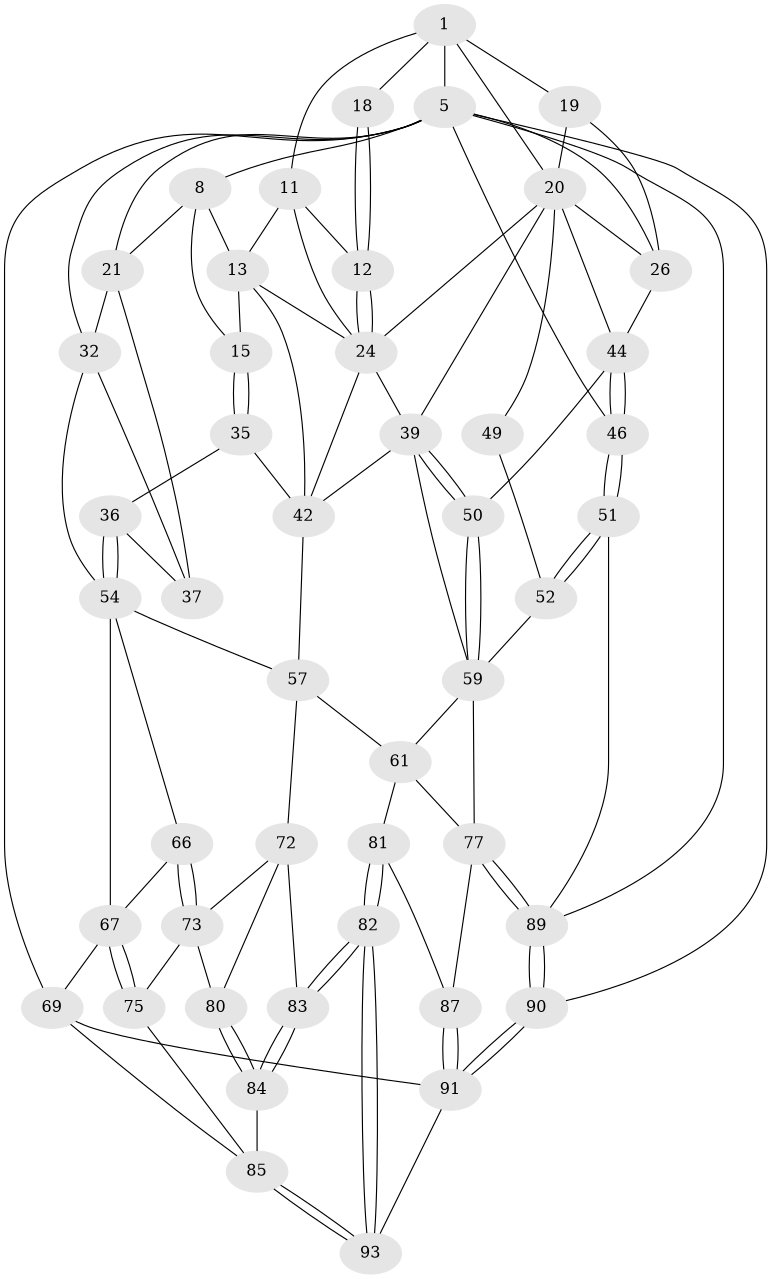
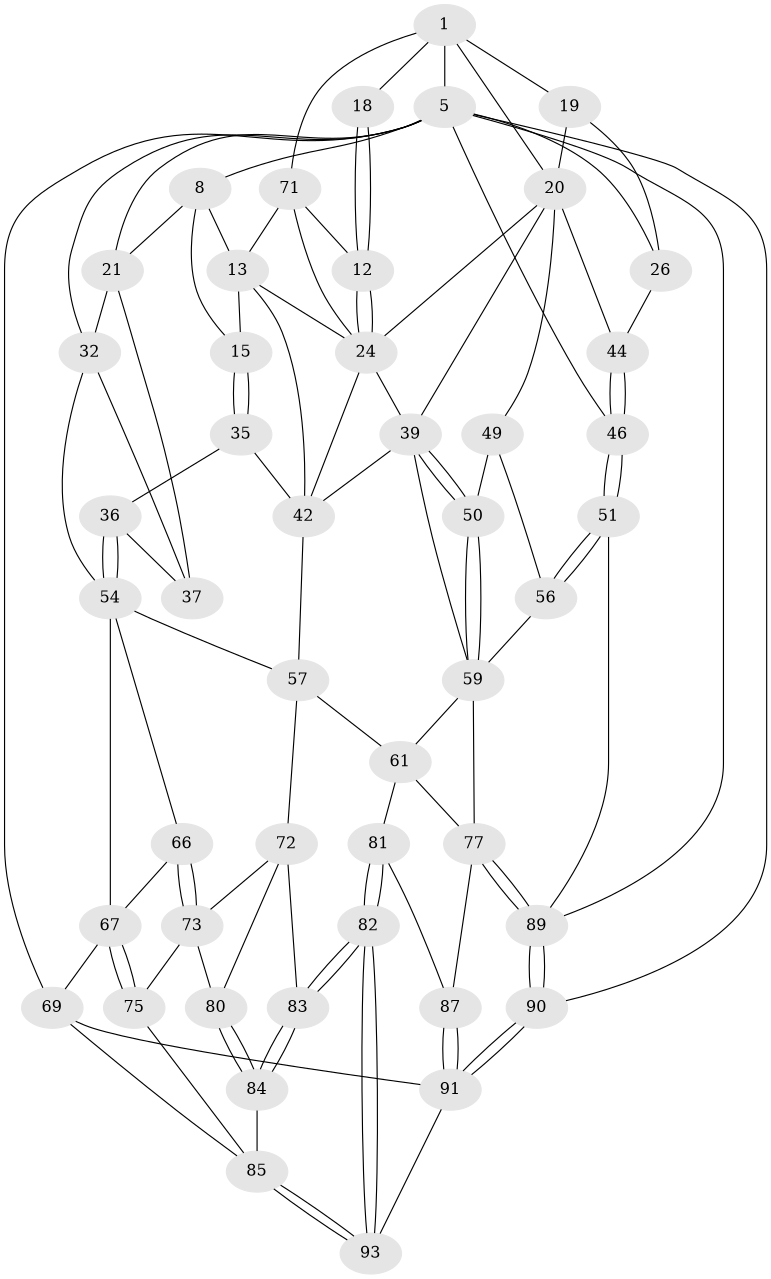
(290, 189) -> (290, 189)
(608, 230) -> none
(550, 437) -> (483, 475)
(546, 598) -> (546, 598)
